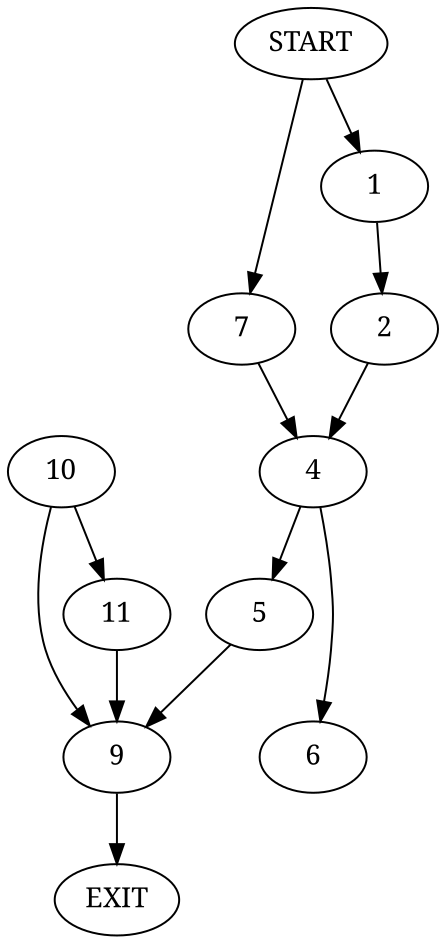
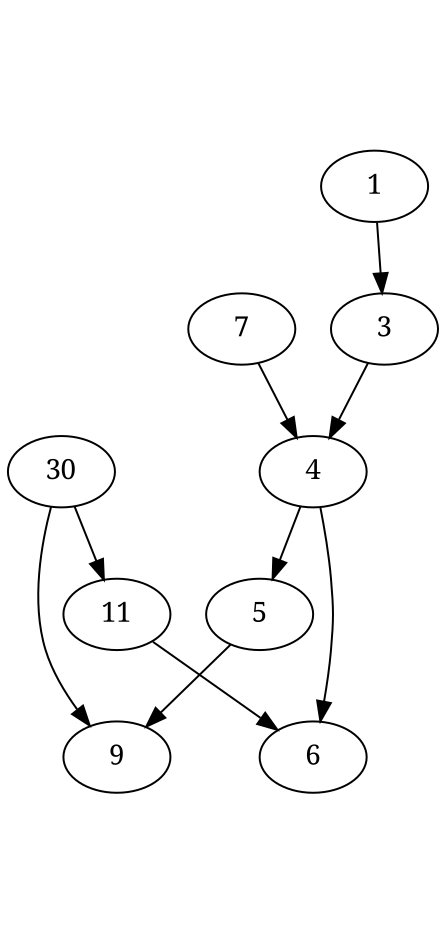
(311, 44) -> none
(384, 329) -> (384, 329)
(61, 472) -> (61, 472)
(117, 676) -> (209, 682)
(117, 900) -> none
